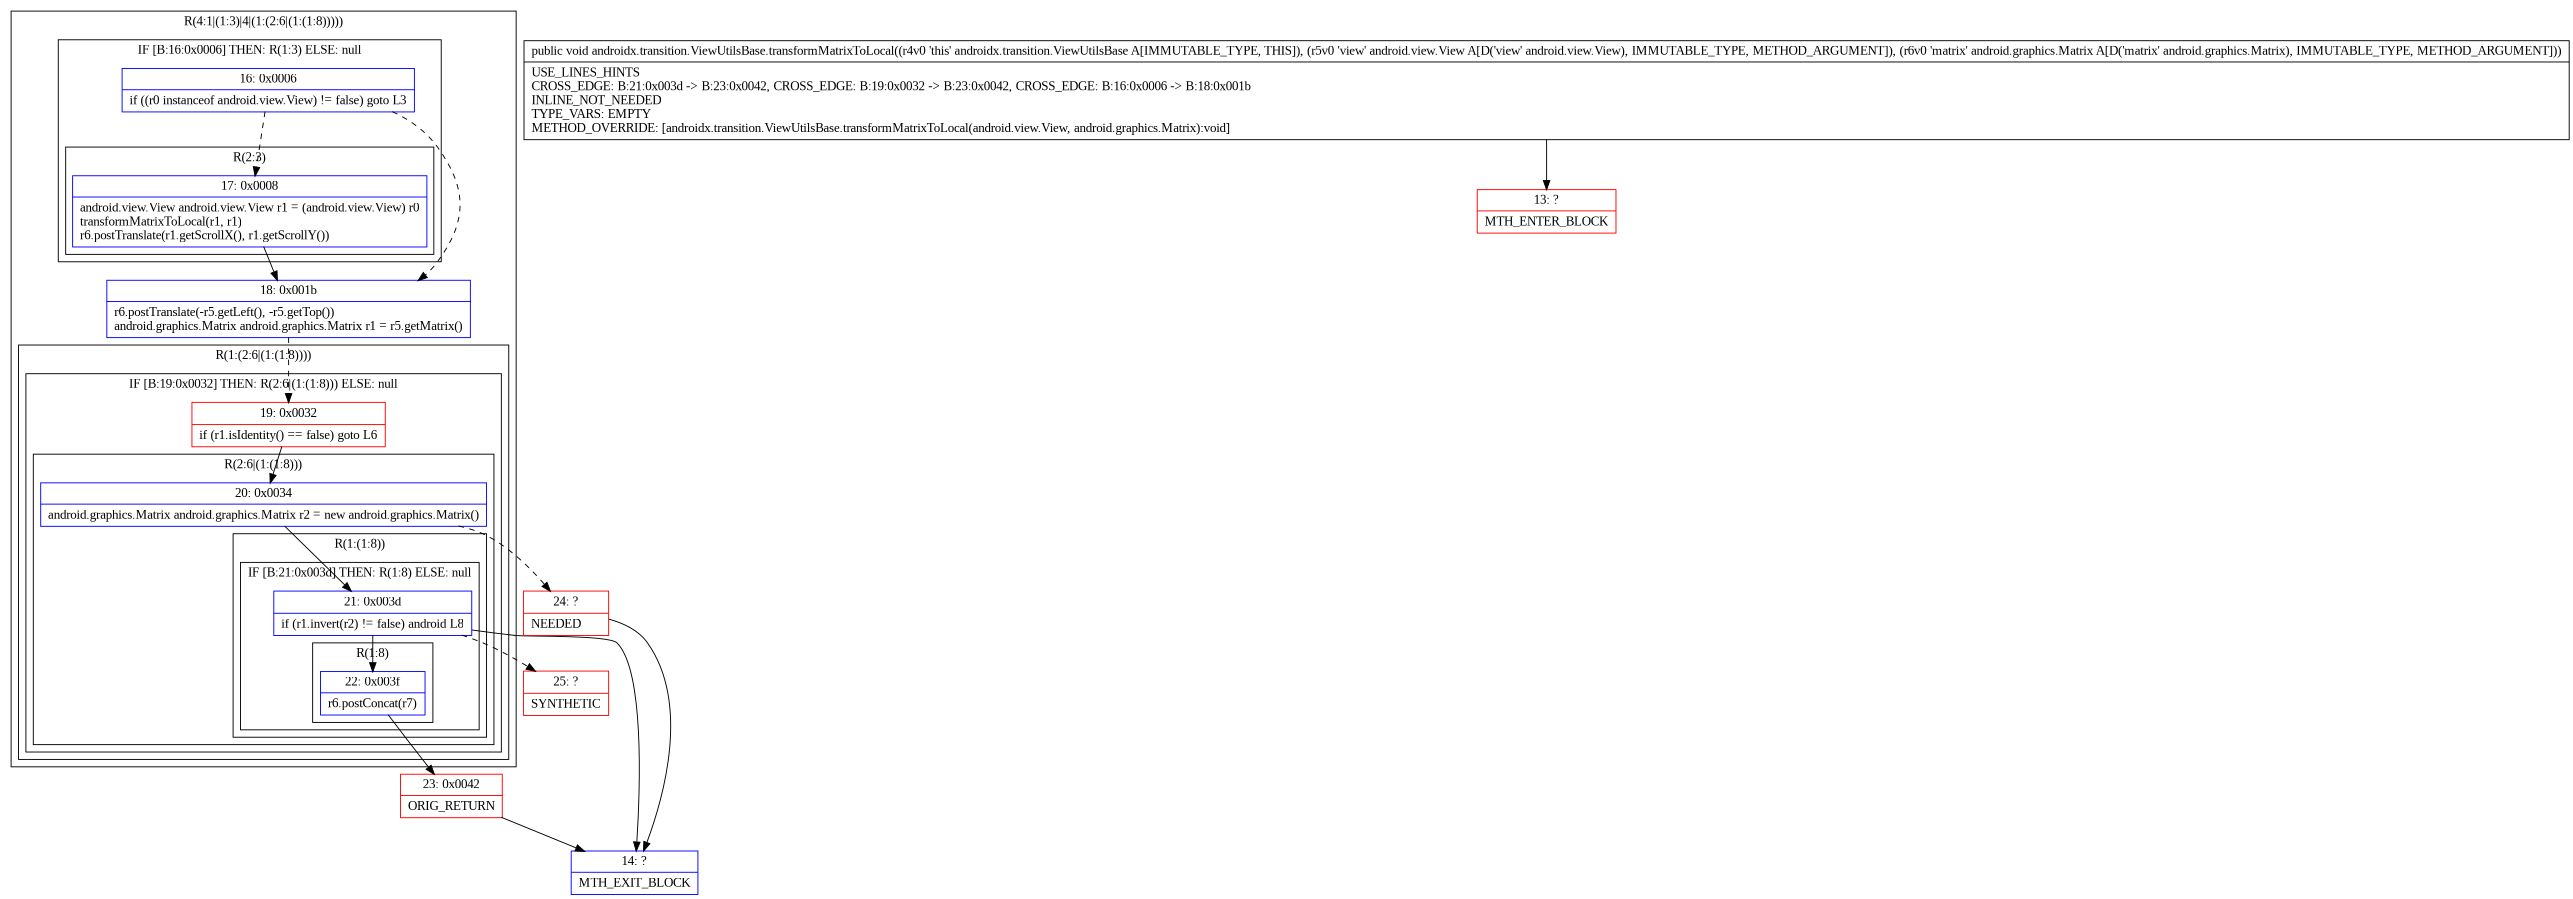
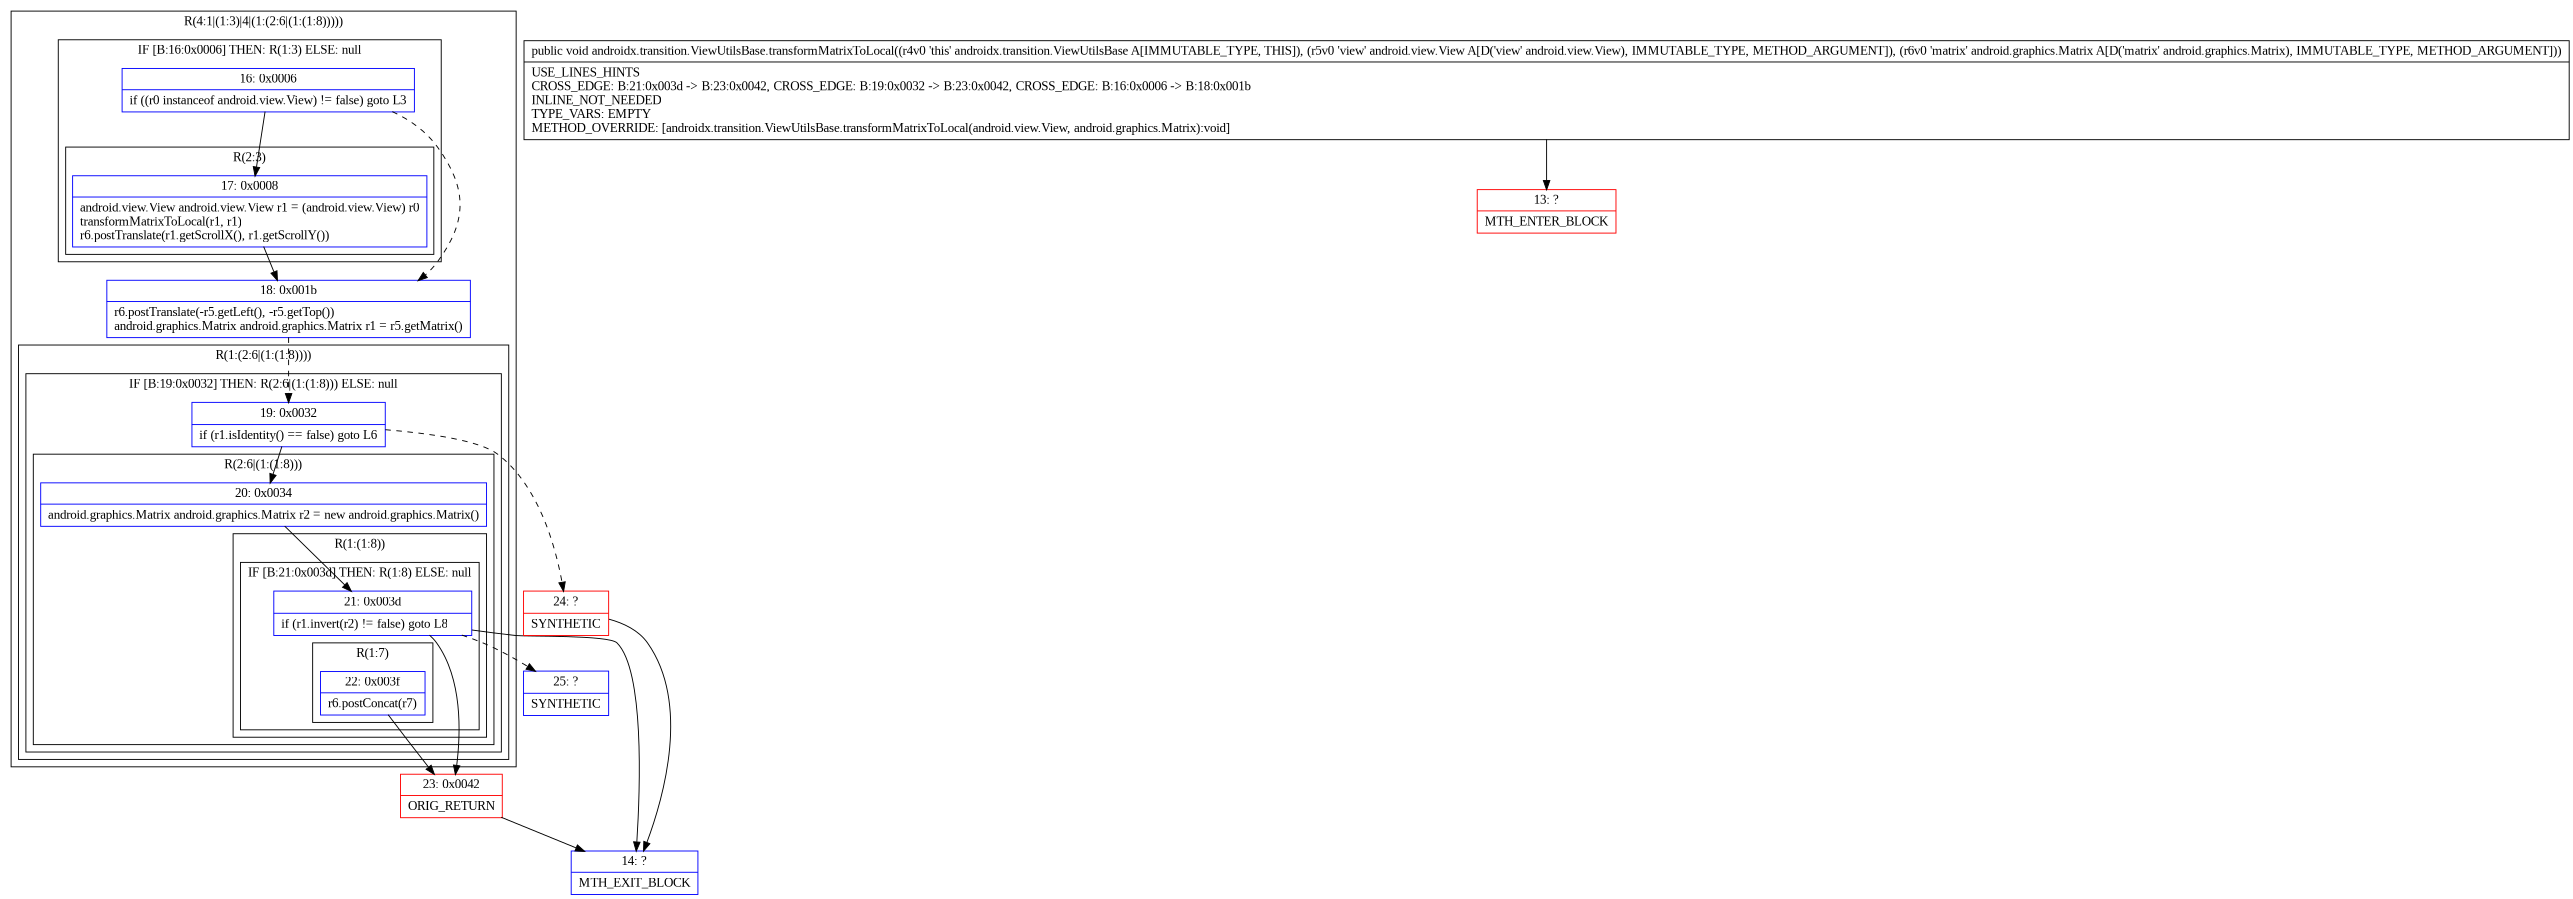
(261, 139) -> (261, 139)
(289, 425) -> (289, 425)
(522, 561) -> (522, 479)
(373, 624) -> (365, 624)
(556, 624) -> (566, 624)
(373, 649) -> (457, 697)
(373, 654) -> (373, 654)
(566, 693) -> (566, 693)
